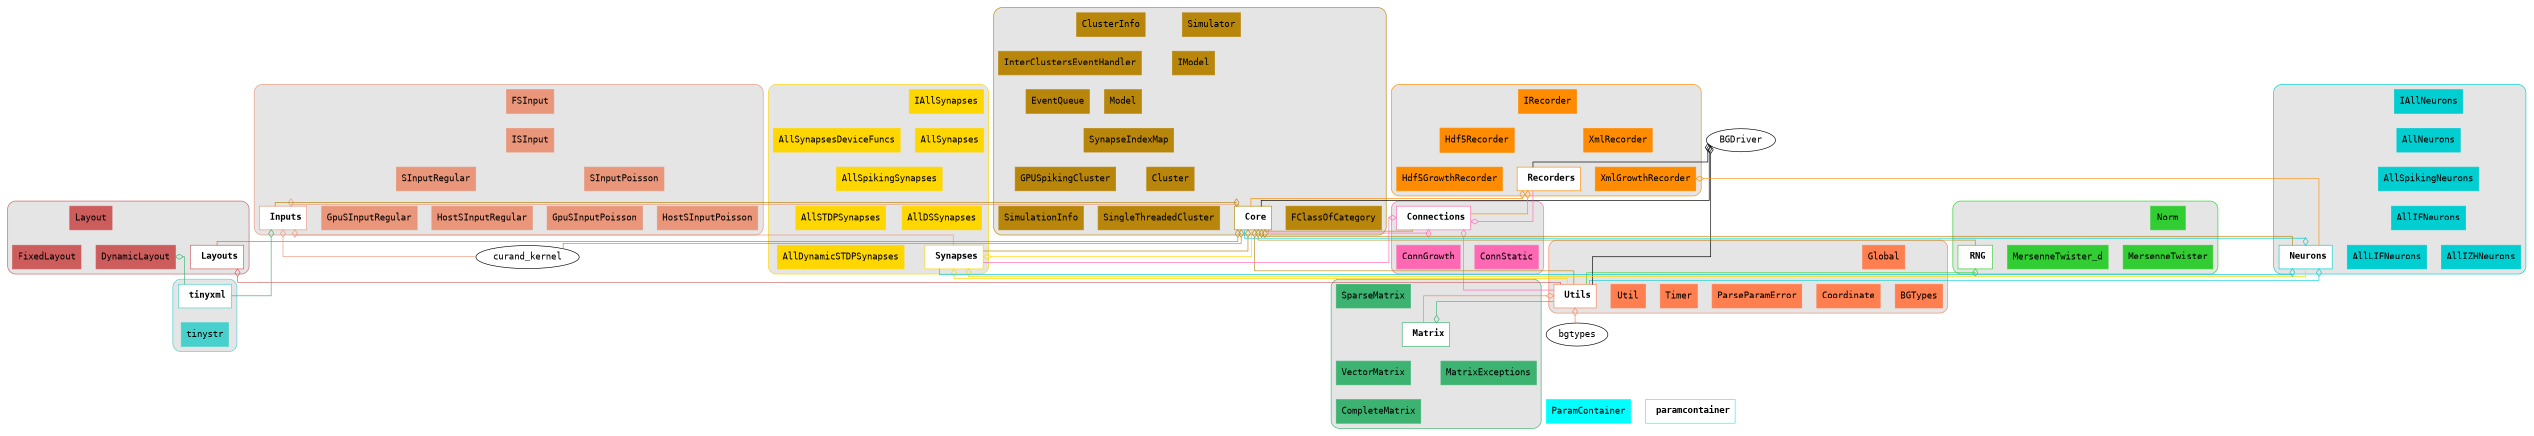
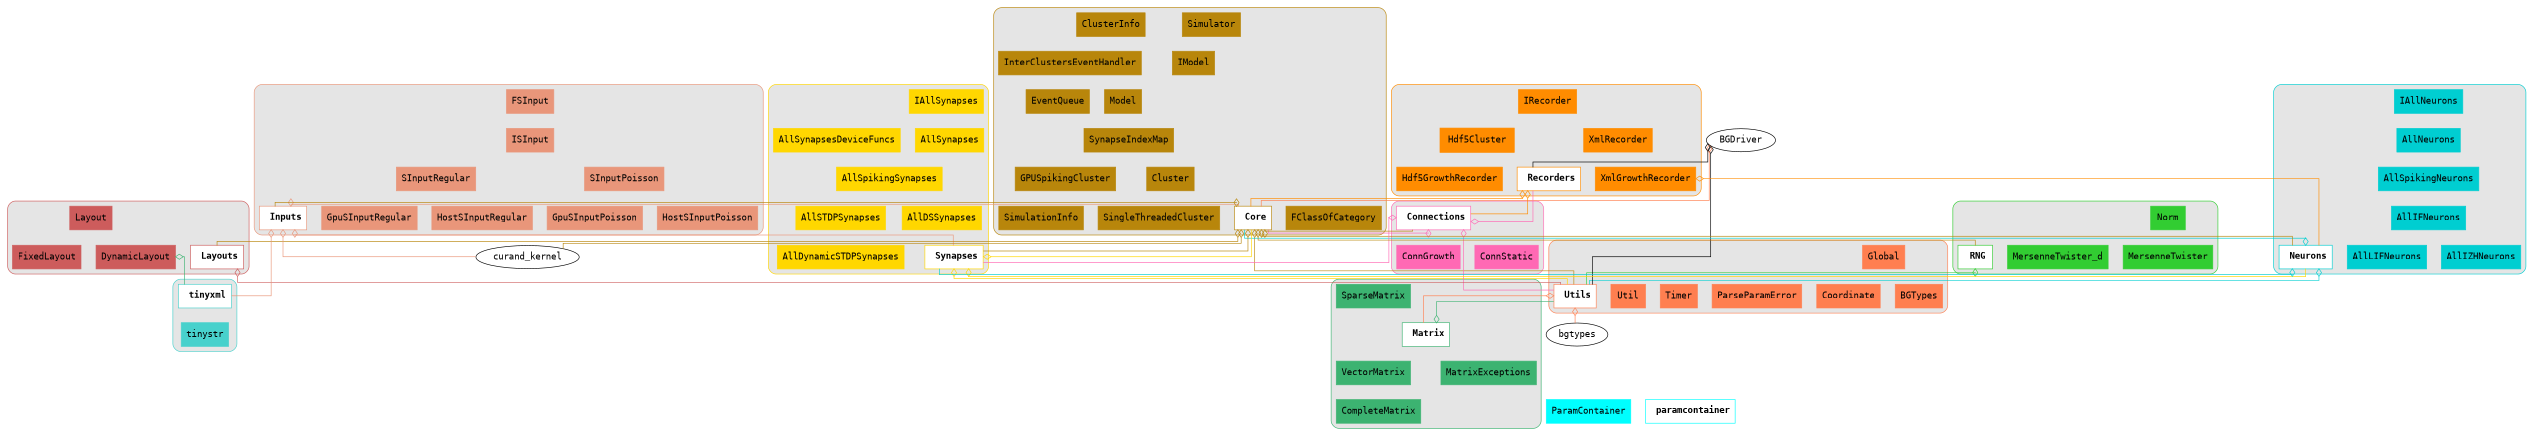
(1477, 140) -> (1477, 140)
(1556, 200) -> (1556, 200)
(271, 286) -> (271, 286)
